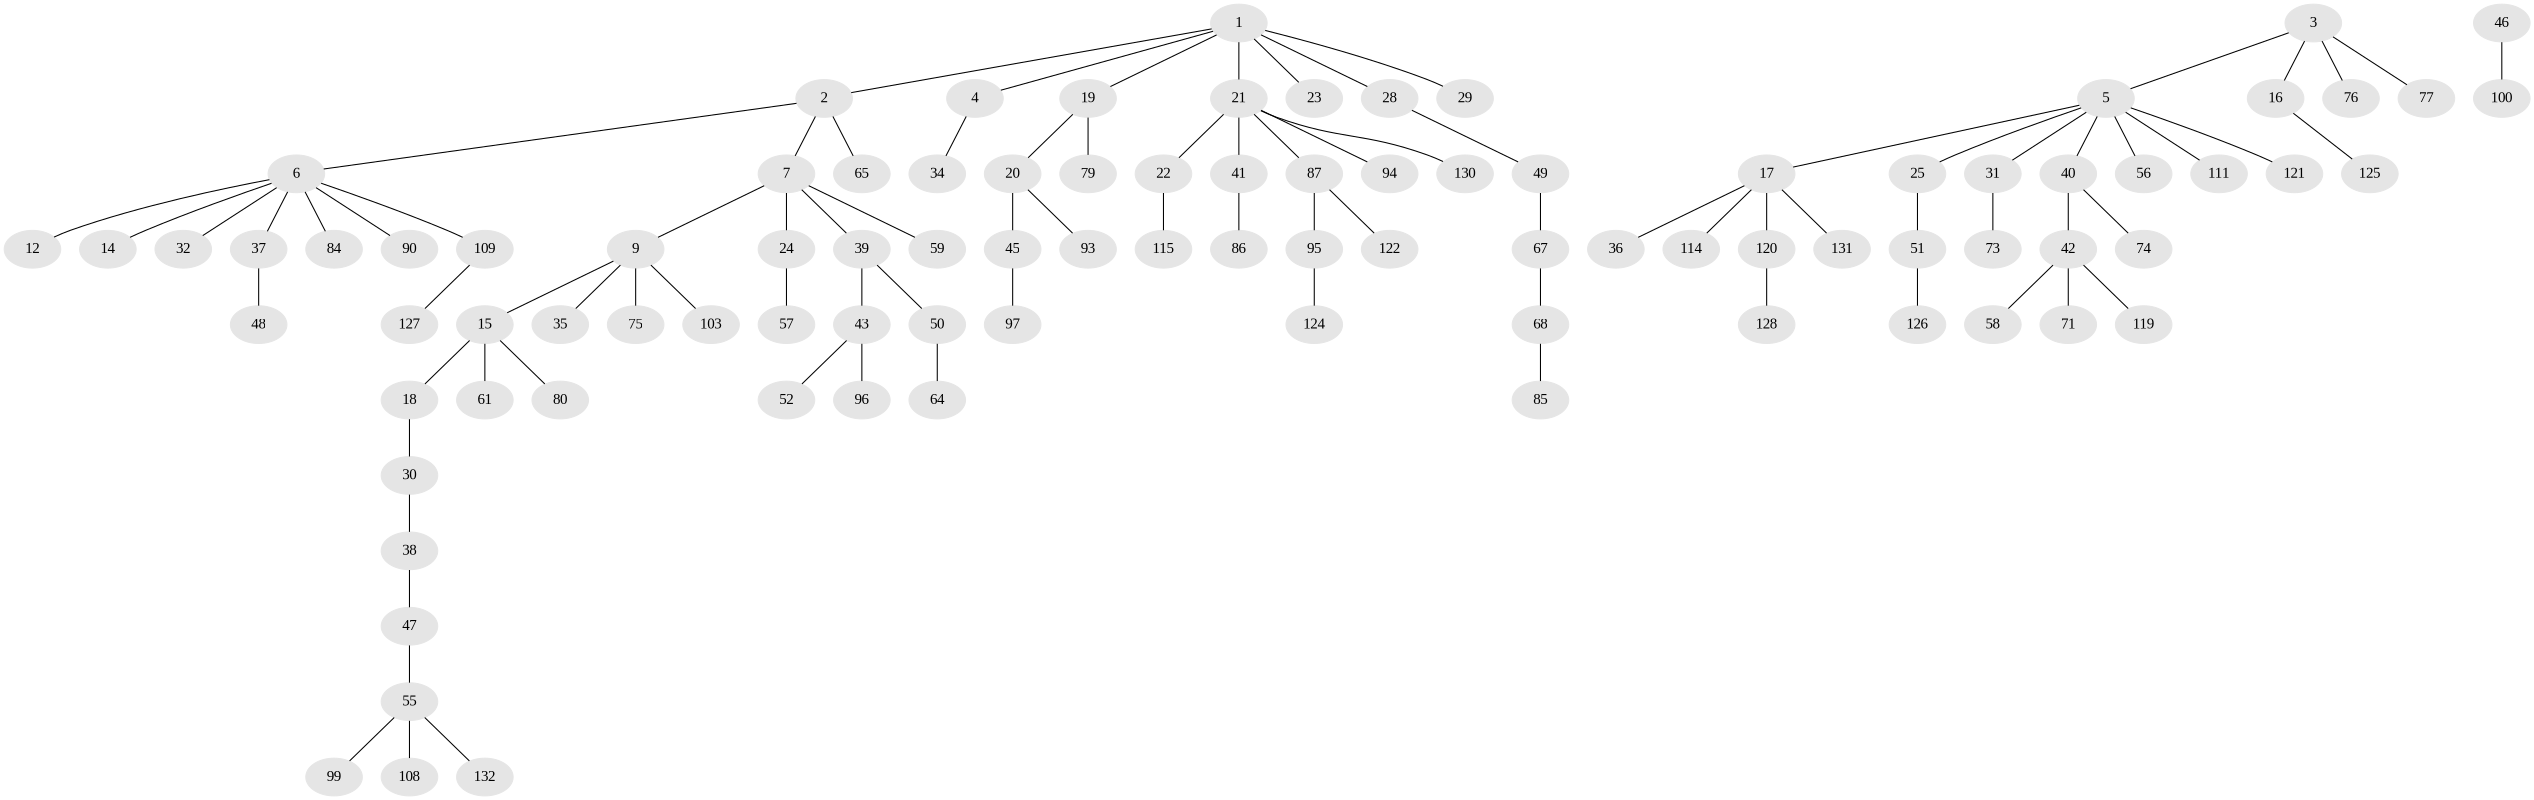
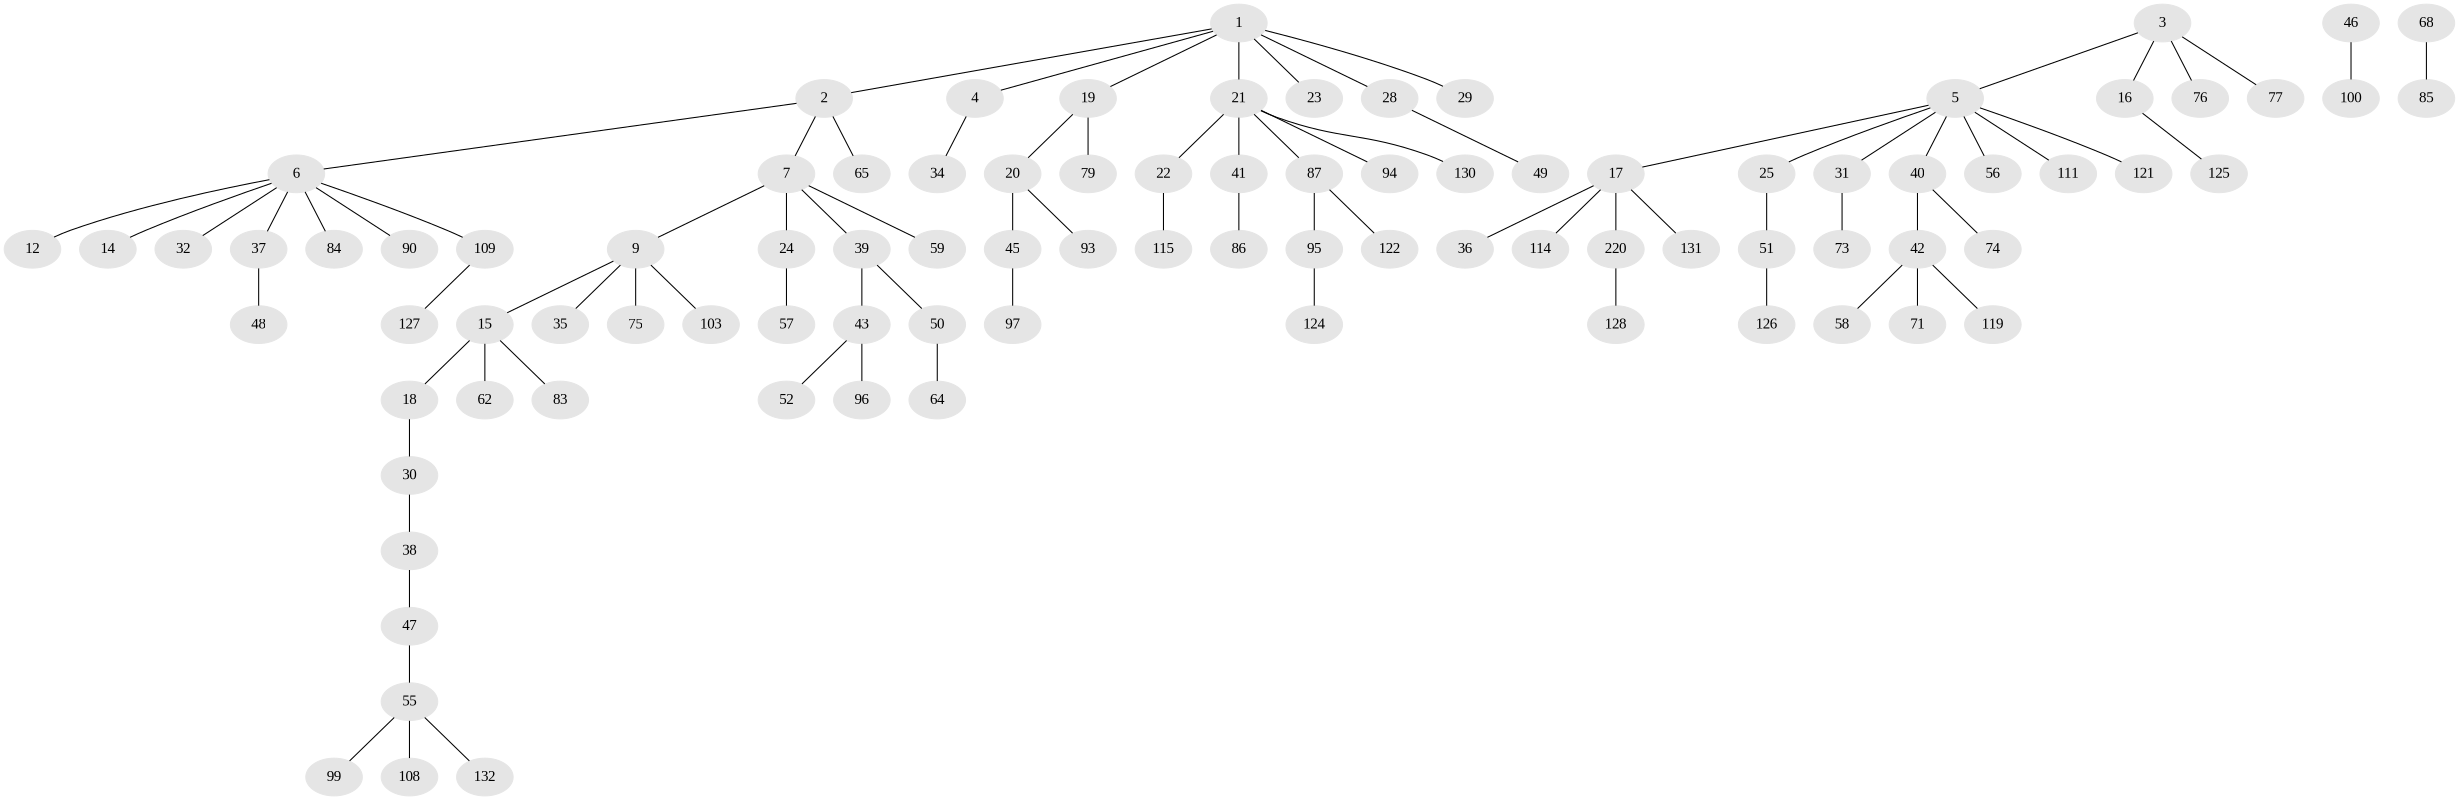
(1540, 249) -> none
(1767, 249) -> (1616, 249)
(485, 400) -> (485, 400)
(560, 400) -> (560, 400)
